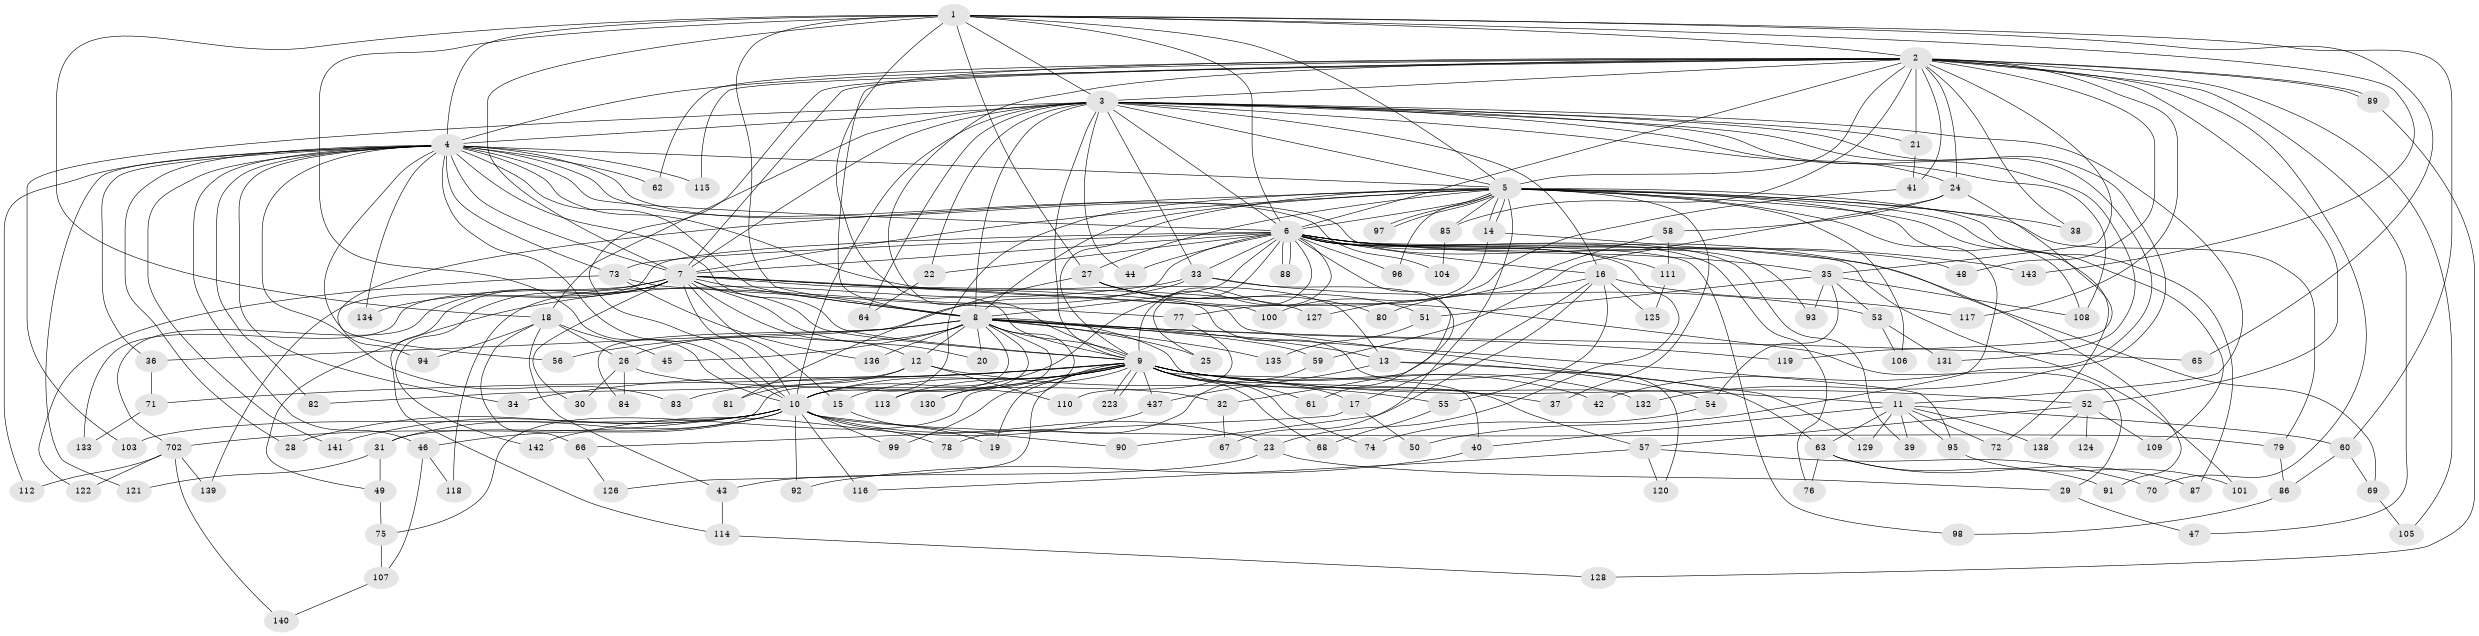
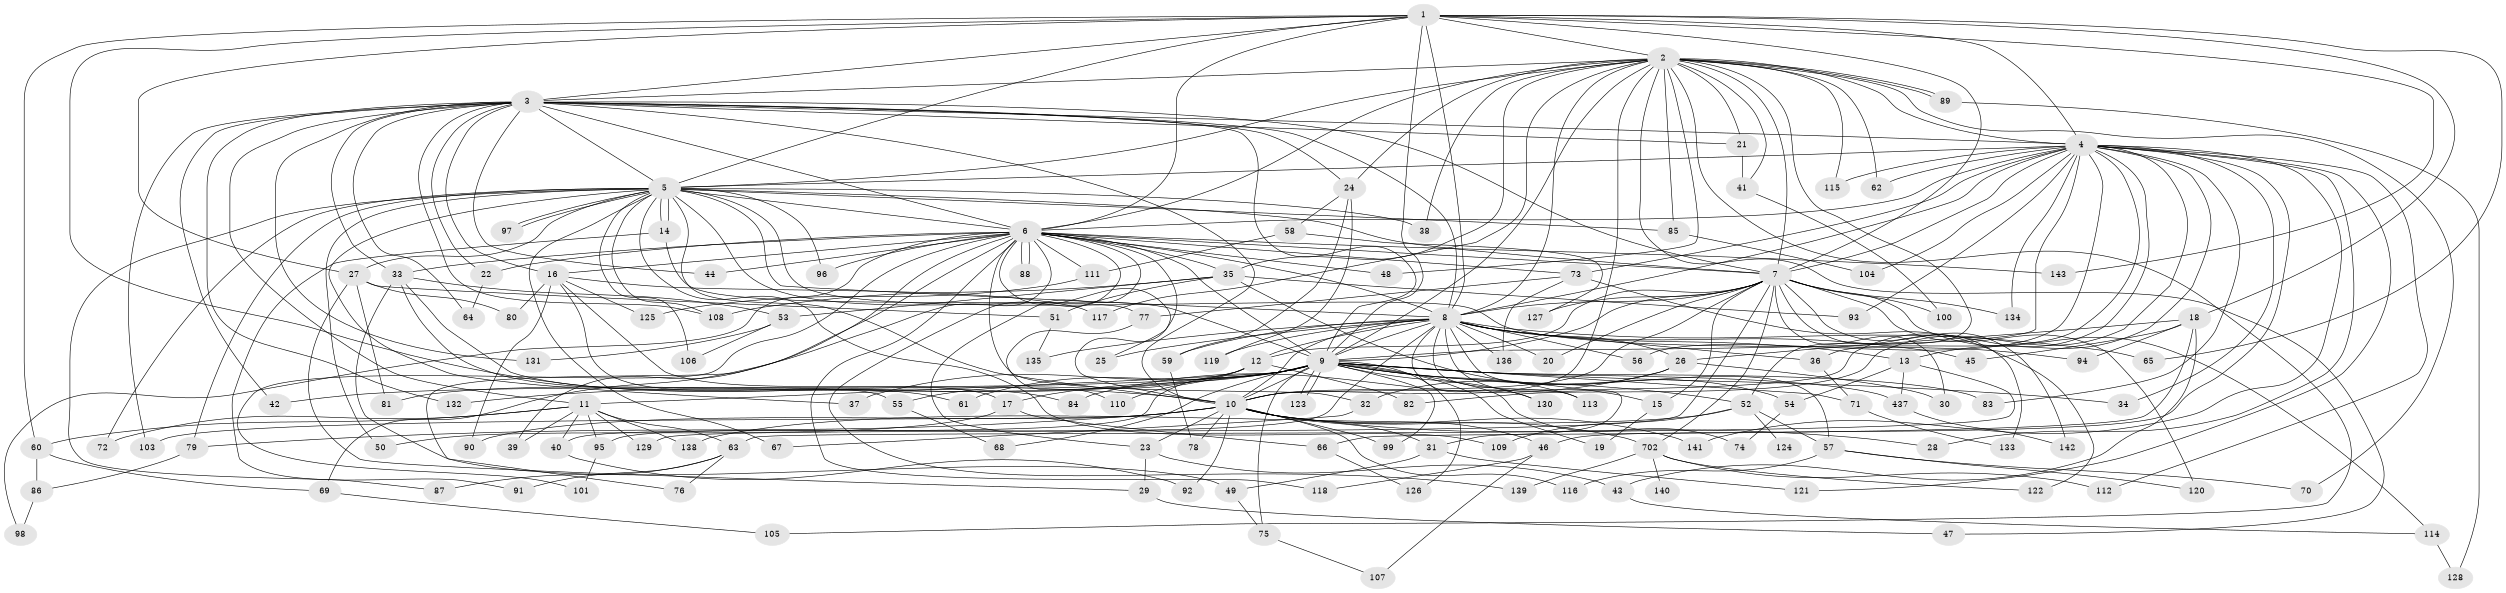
(803, 163) -> none
(1110, 405) -> (1299, 405)
(331, 600) -> none
